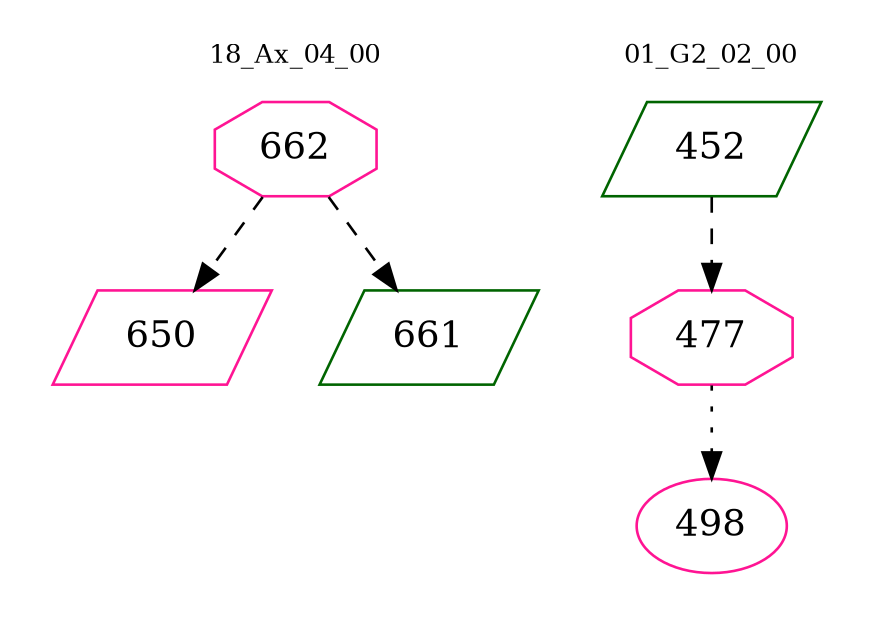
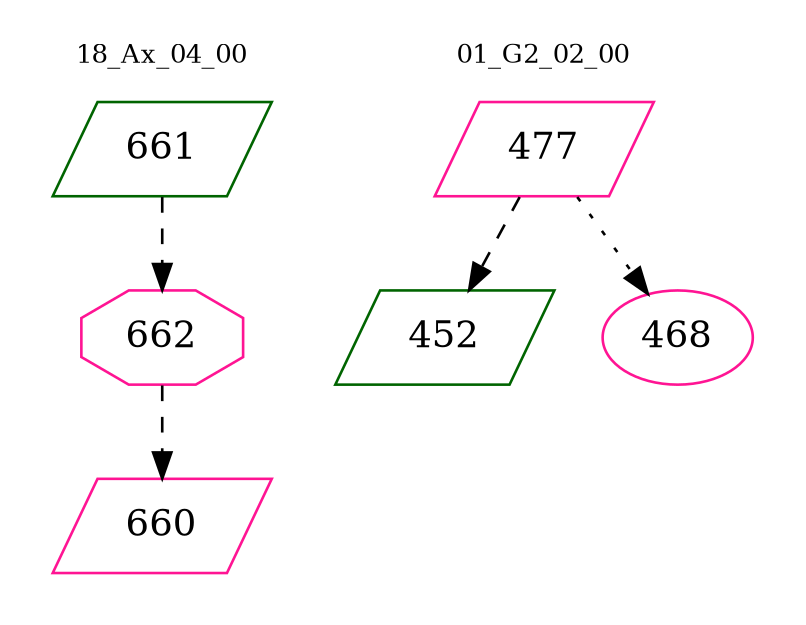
(712, 231) -> (501, 232)
(355, 233) -> (162, 231)
(162, 338) -> (162, 526)
(712, 338) -> (544, 149)
(712, 526) -> (678, 338)
